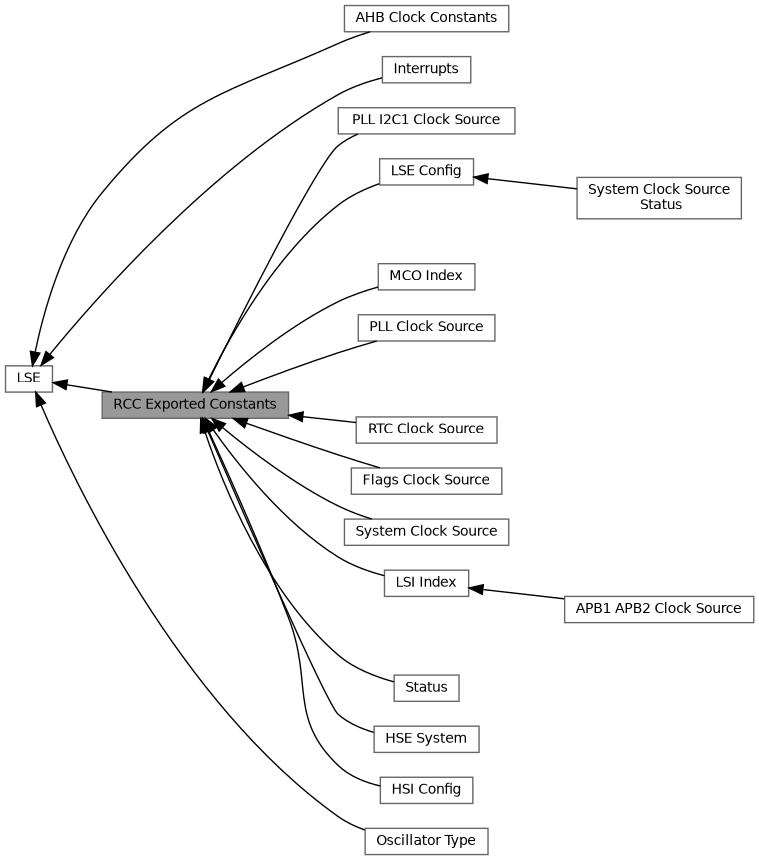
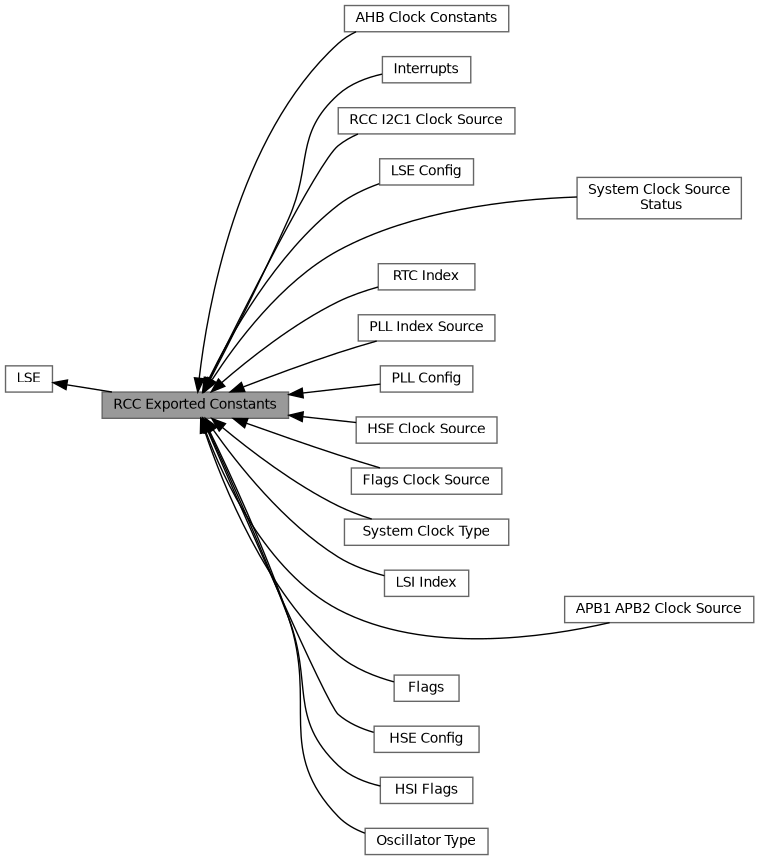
(427, 121) -> (427, 121)
(151, 141) -> (245, 189)
(533, 184) -> (367, 237)
(200, 196) -> (298, 190)
(427, 277) -> (427, 277)
(427, 328) -> (427, 328)
none -> (427, 379)
(427, 430) -> (427, 430)
(427, 532) -> (427, 532)
(524, 594) -> (362, 619)
(173, 642) -> (301, 725)
(427, 688) -> (427, 688)
(427, 739) -> (427, 739)
(427, 790) -> (427, 790)
